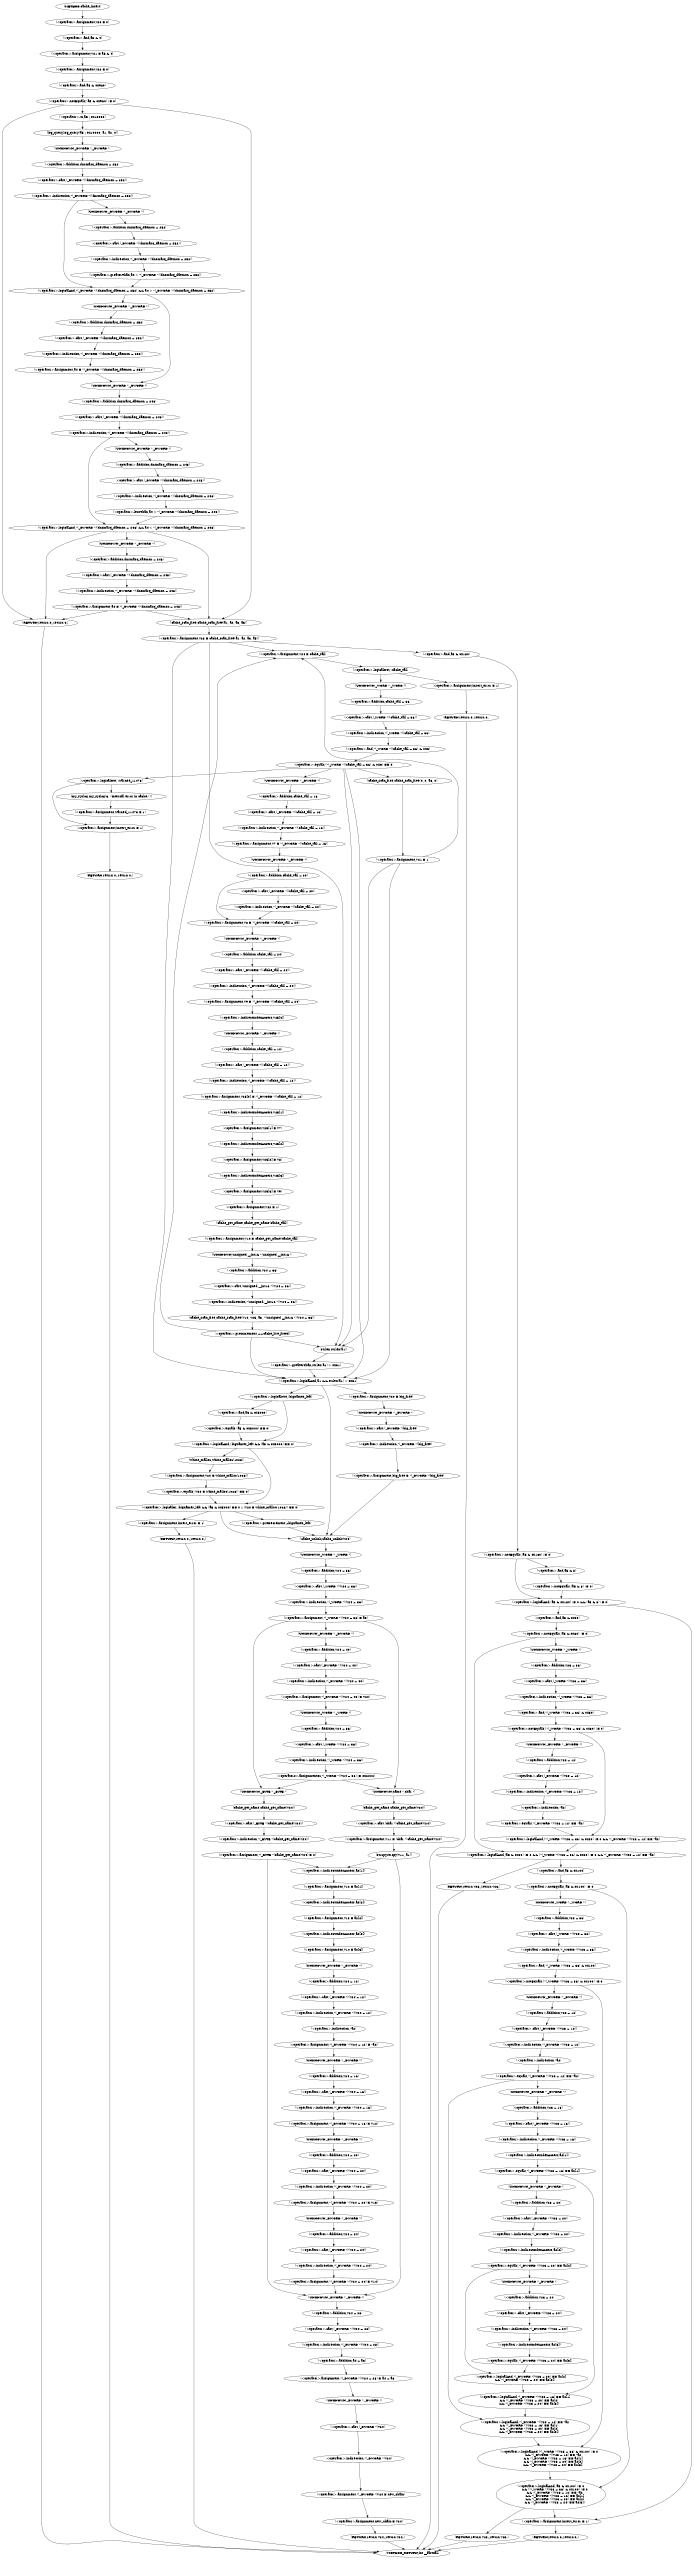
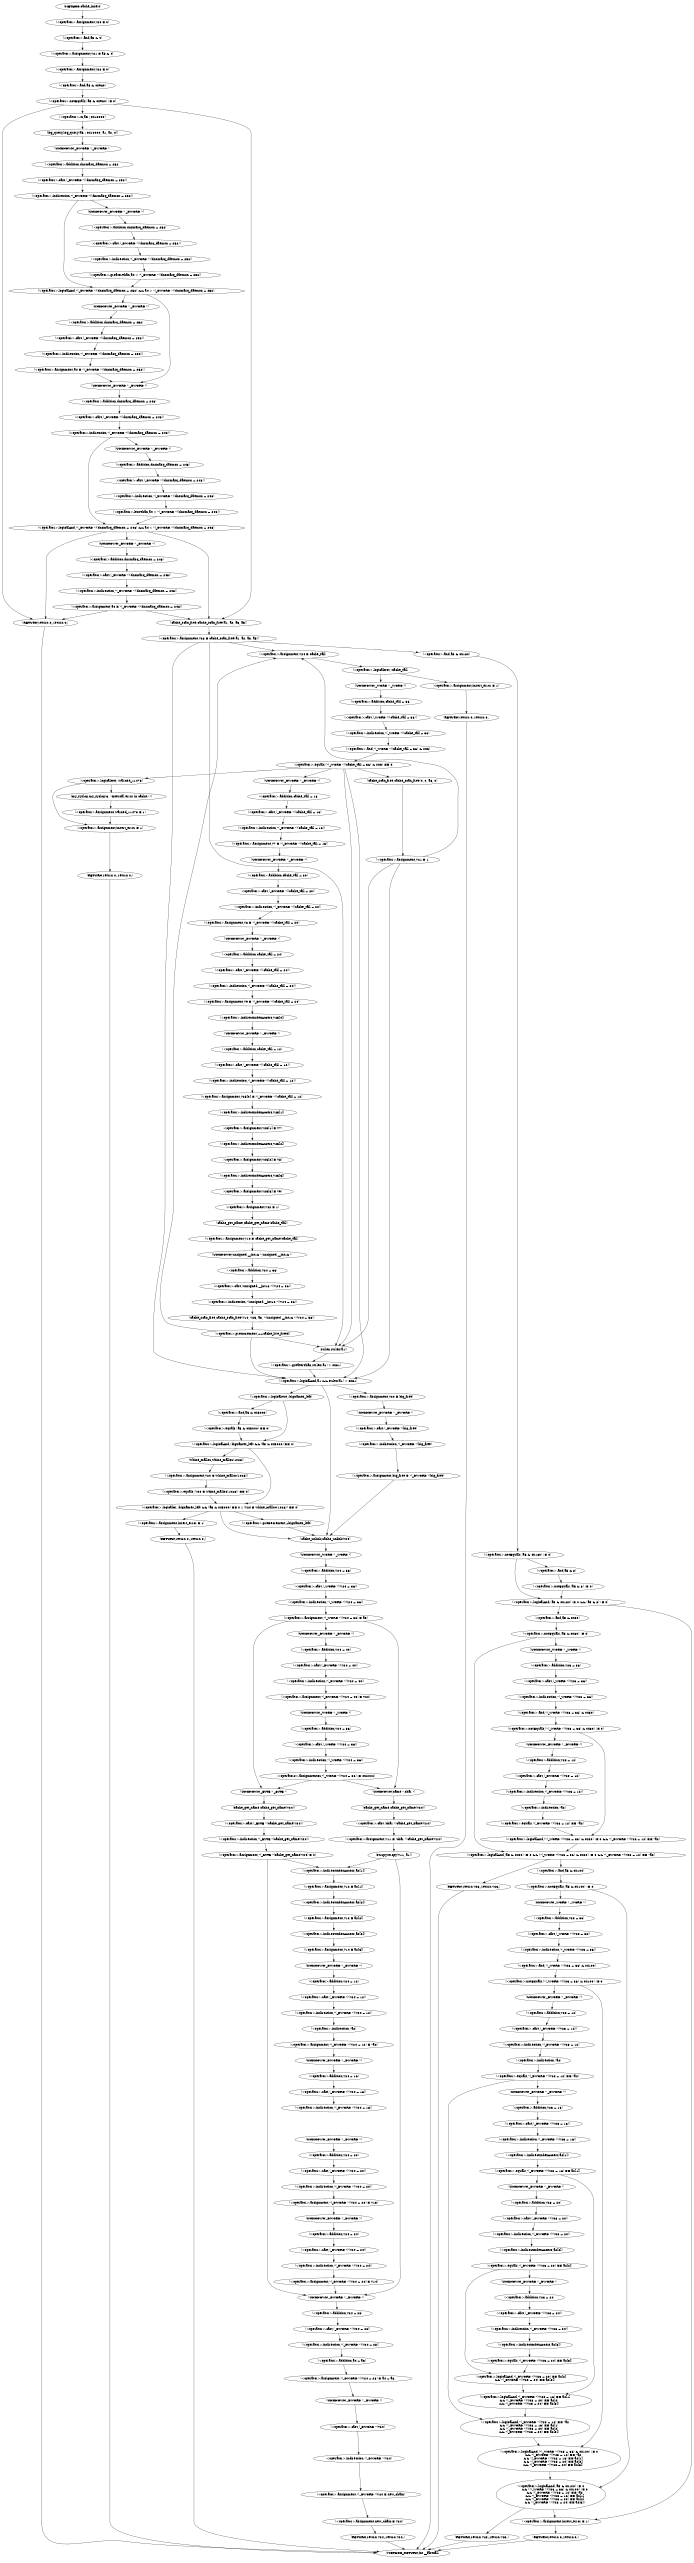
(222, 890) -> (278, 882)
none -> (265, 1846)
(334, 2124) -> none
